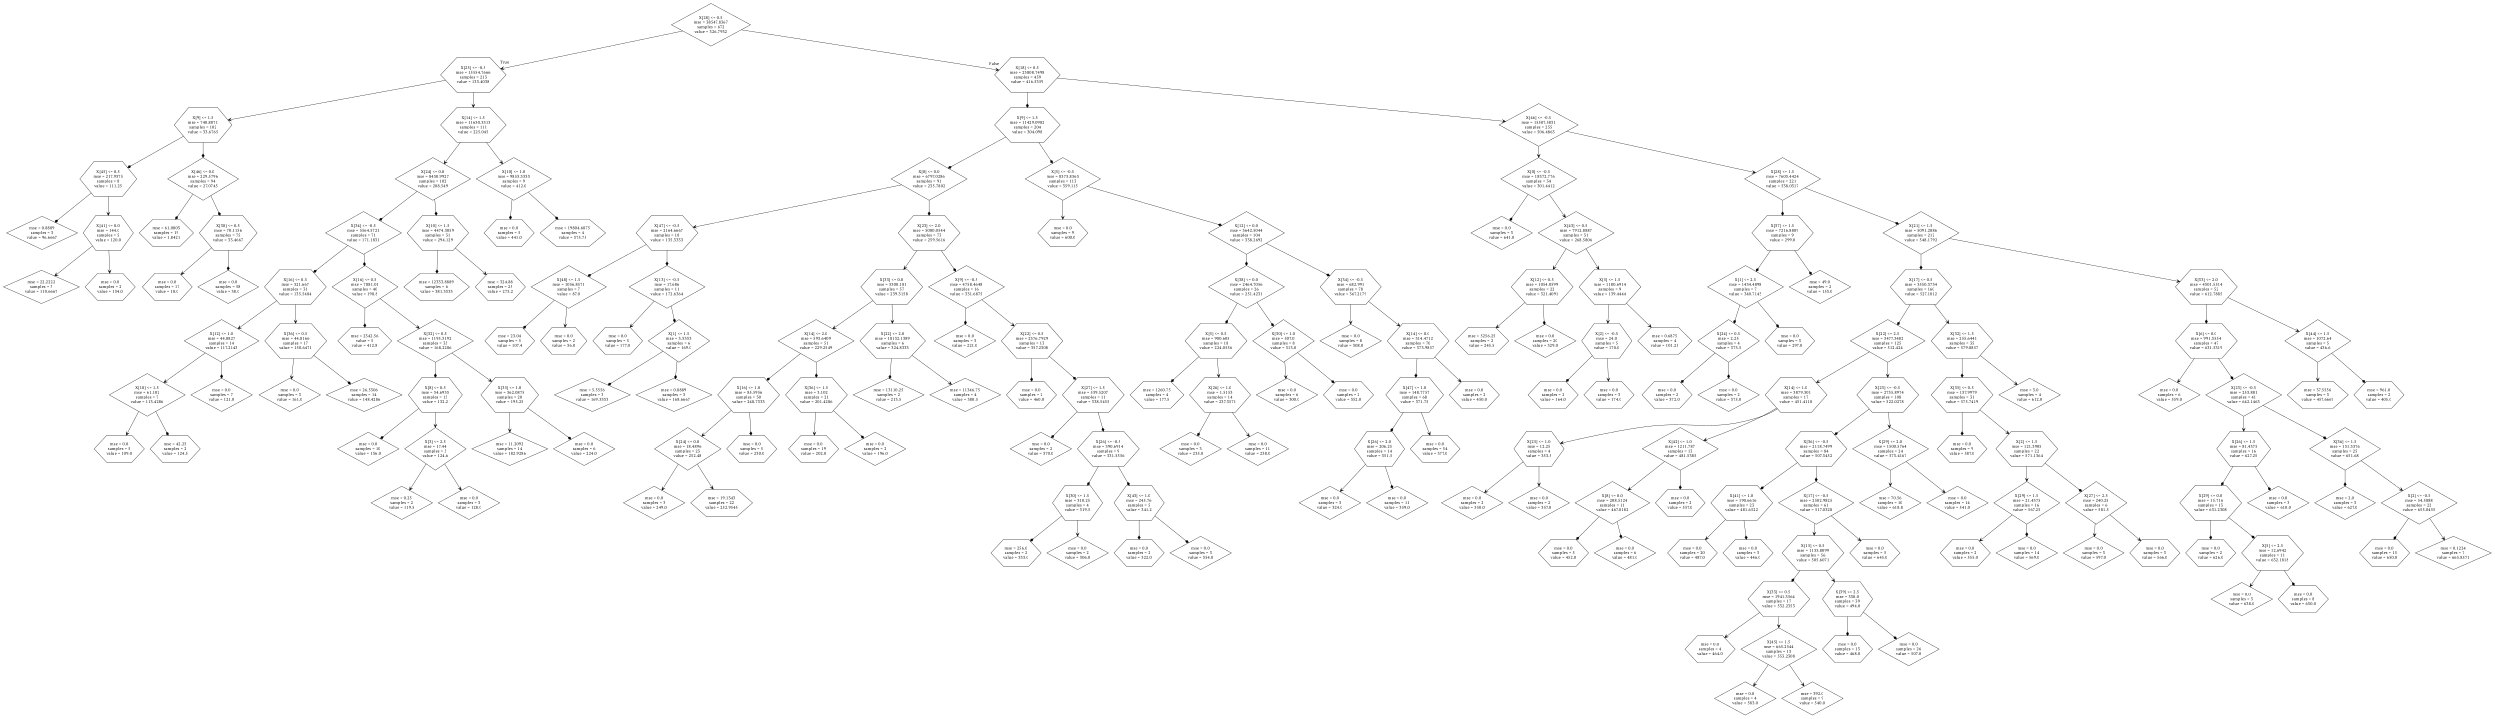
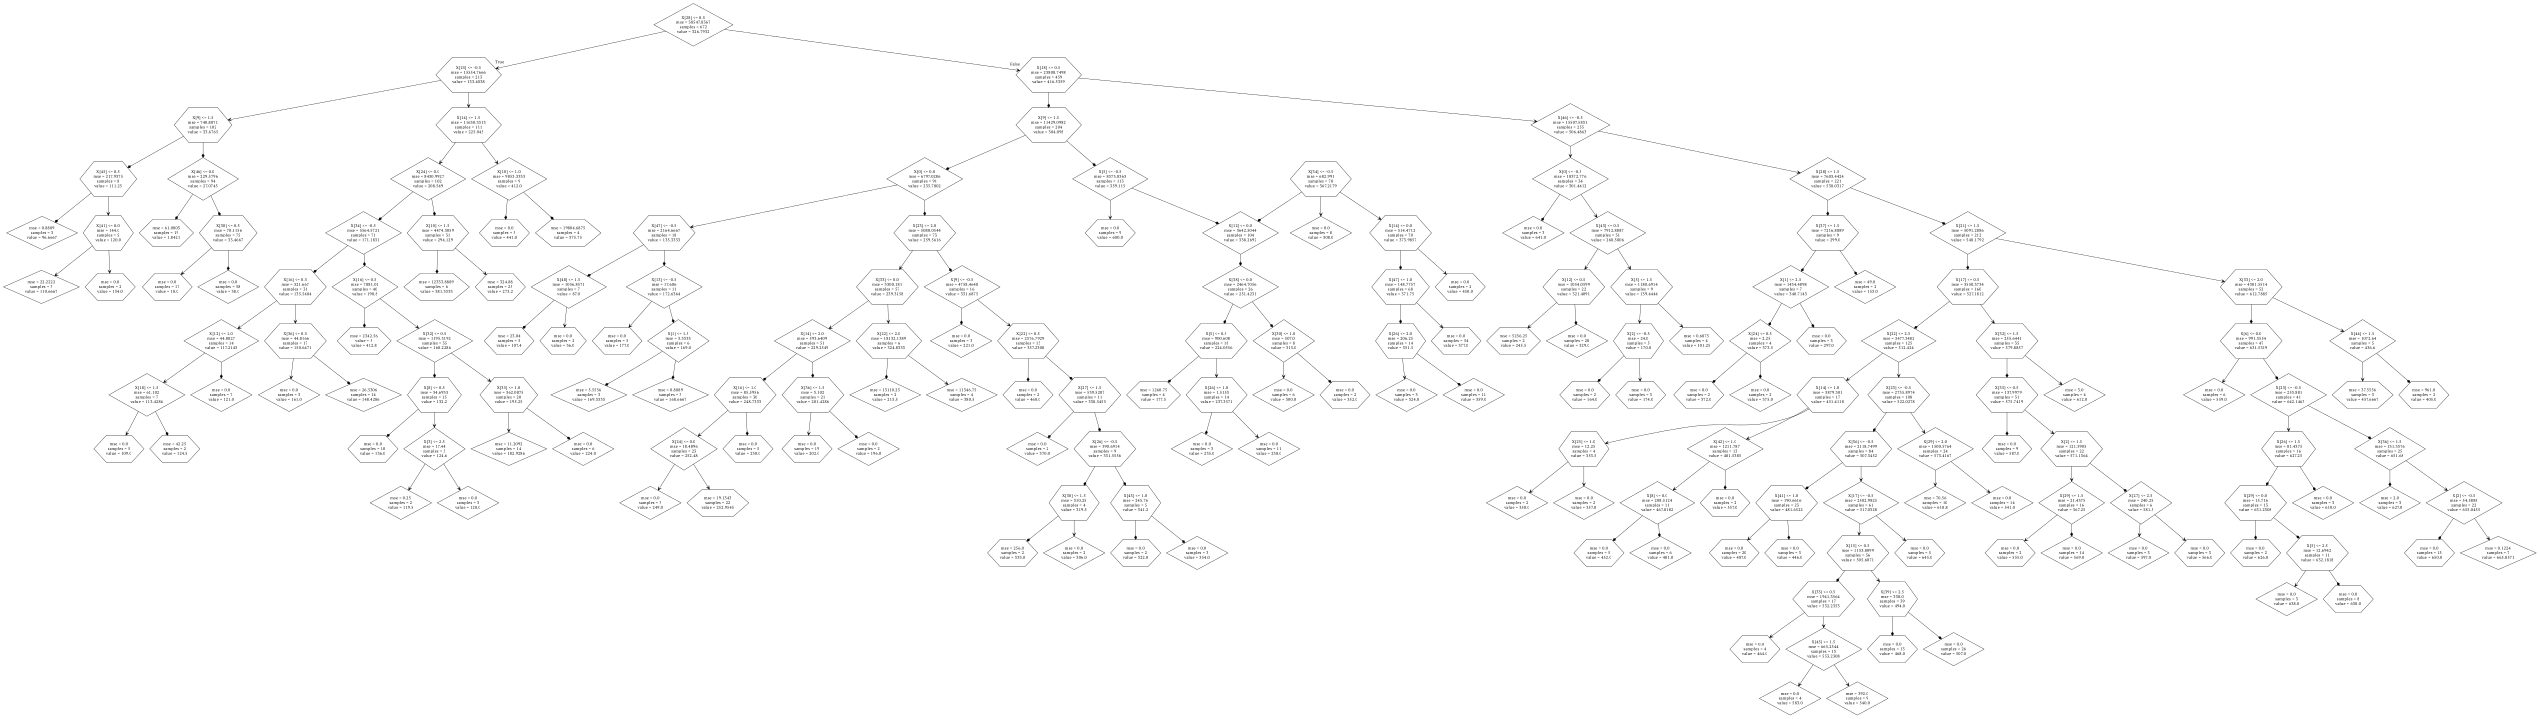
(1296, 259) -> (1281, 205)
(368, 449) -> (373, 449)
(1816, 472) -> (1861, 472)
